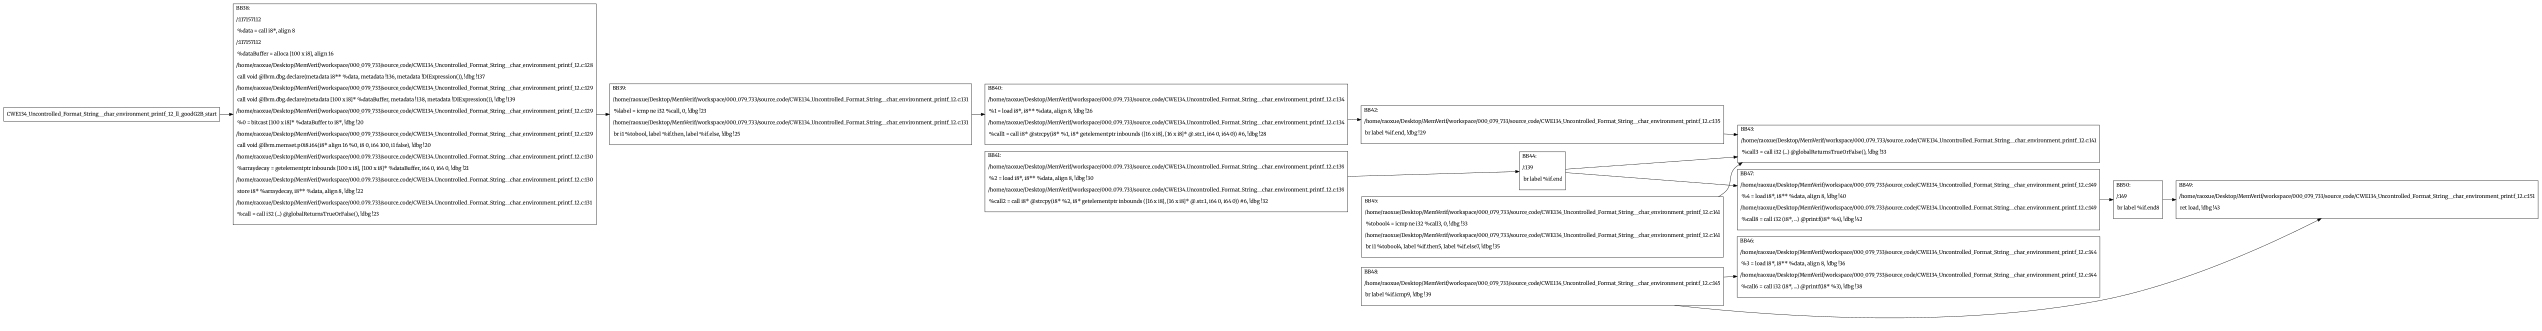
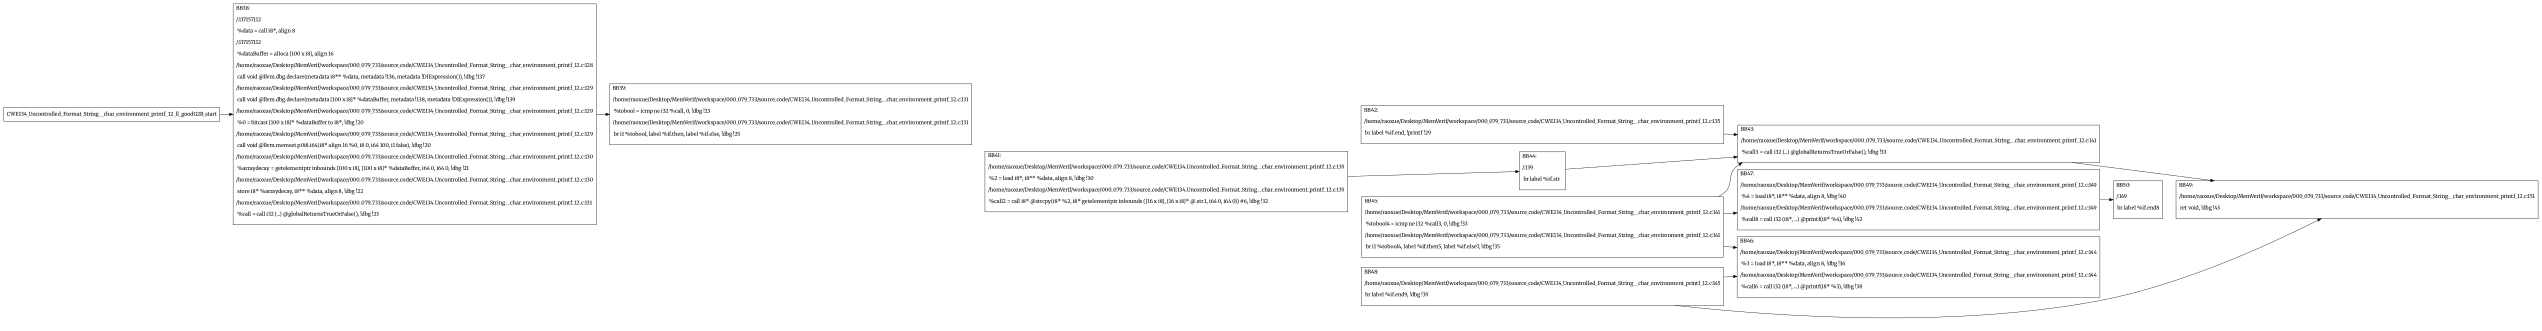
(660, 111) -> (661, 111)
(1166, 114) -> none
(1395, 133) -> (1398, 133)
(1542, 179) -> (1541, 179)
(1650, 179) -> (1728, 214)
(2168, 200) -> (2141, 171)
(2200, 208) -> (2200, 208)
none -> (1728, 247)
(1398, 295) -> (1396, 295)
